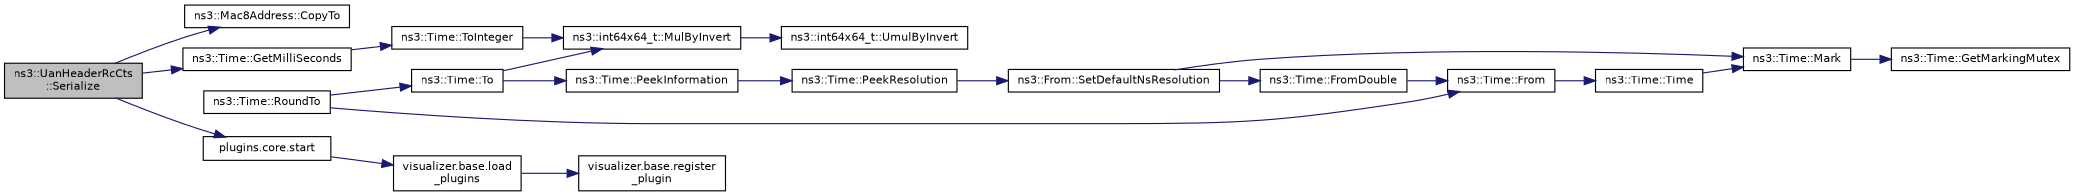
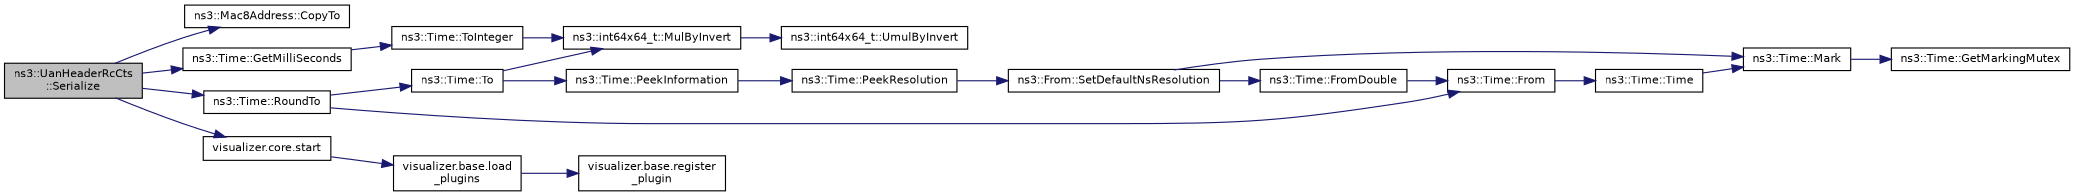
none -> (167, 91)
(267, 148) -> (267, 148)
